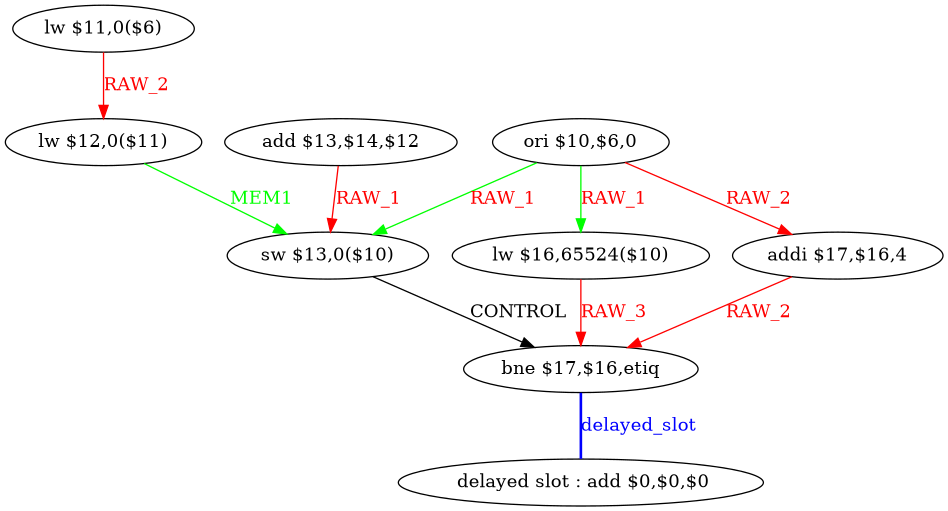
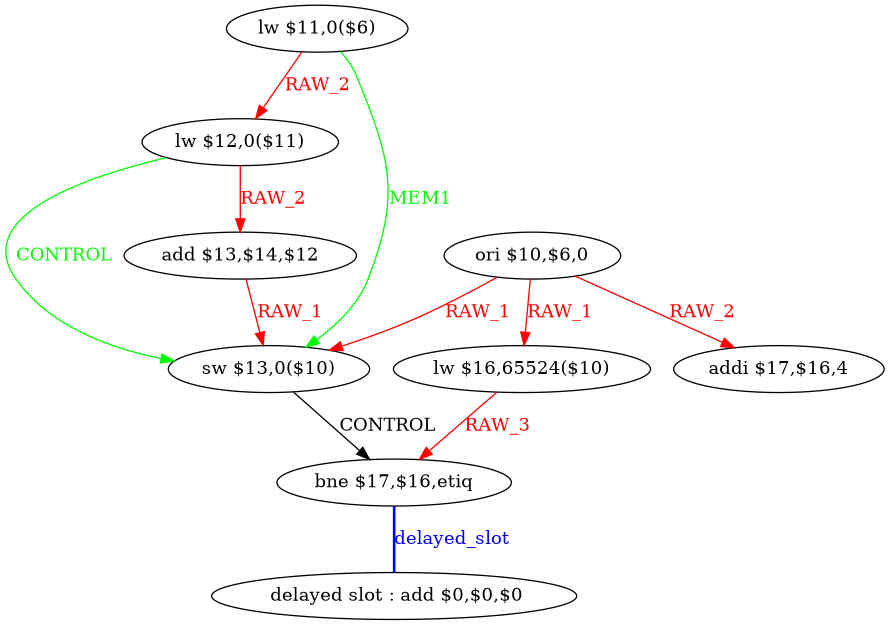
none -> (240, 192)
(581, 192) -> (528, 306)
(461, 196) -> (421, 316)
(262, 199) -> (64, 256)
none -> (388, 202)
(716, 309) -> none
